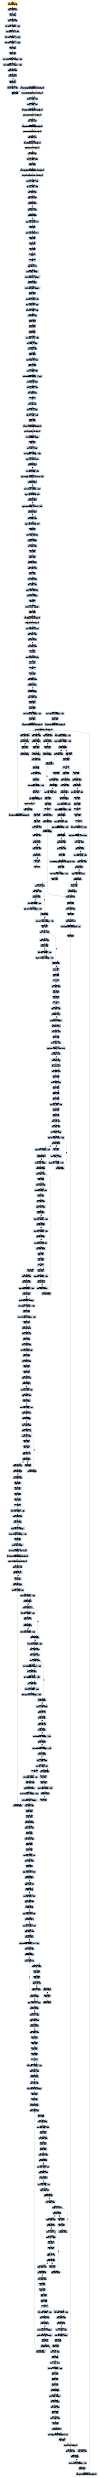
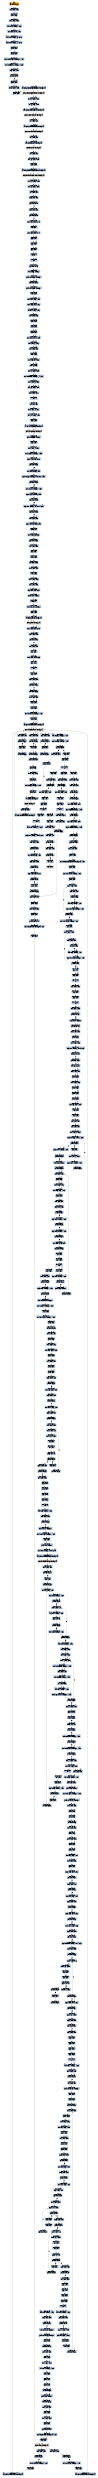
none -> (39, 2456)
